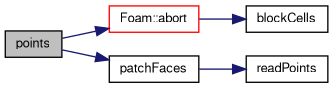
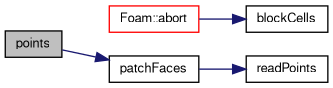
(79, 35) -> none
